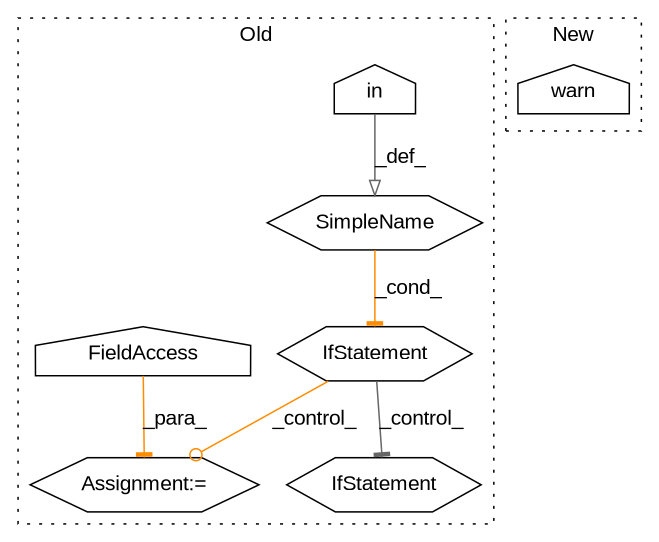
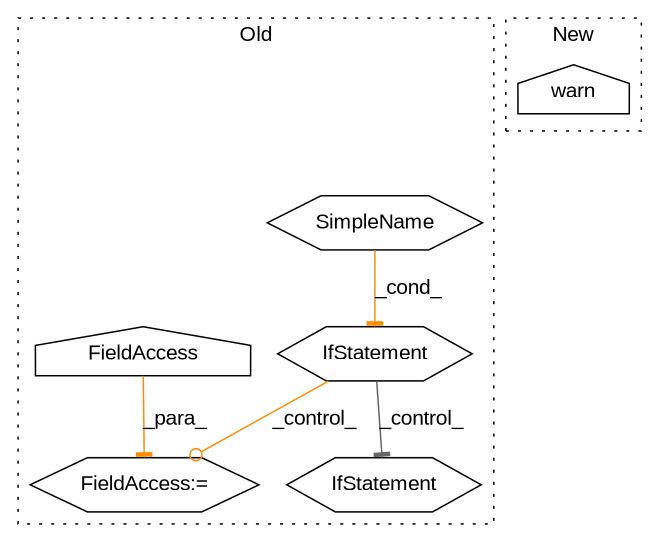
(375, 92) -> none
(145, 485) -> (145, 485)
